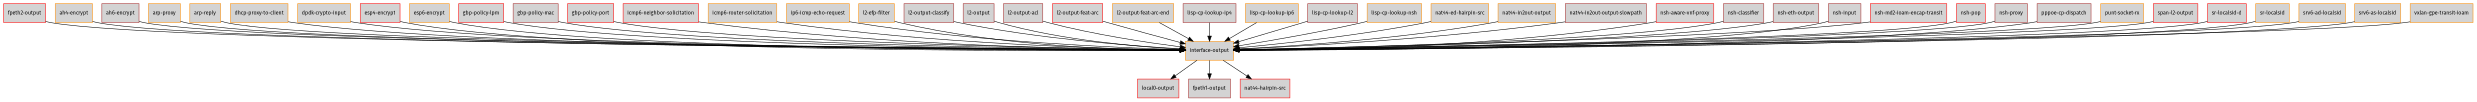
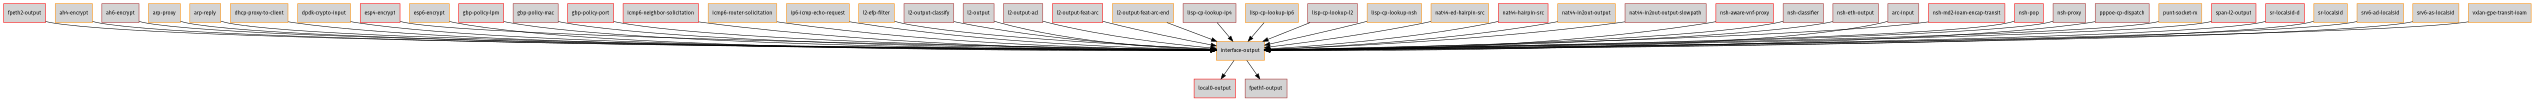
(1845, 13) -> (1903, 13)
(1235, 68) -> (1384, 39)
